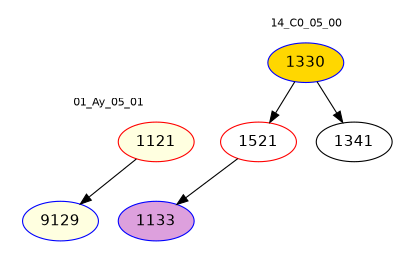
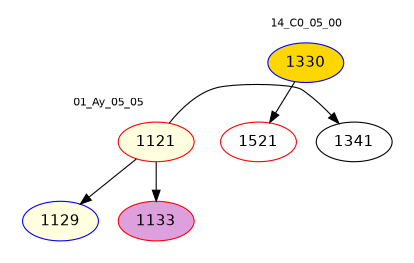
(327, 97) -> (249, 85)
(108, 103) -> (108, 103)
(212, 178) -> (156, 176)
(61, 221) -> (61, 221)
(156, 221) -> (156, 221)
